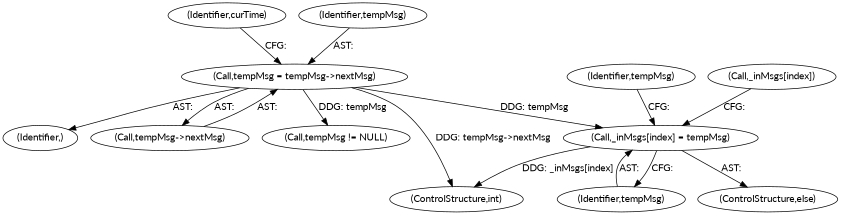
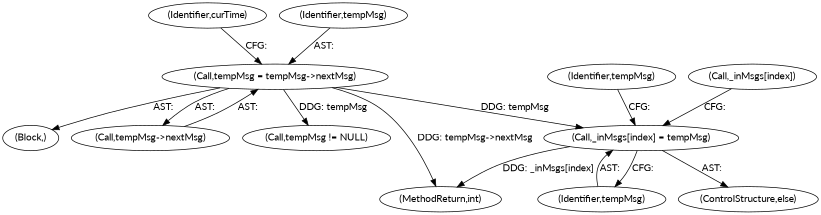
(40, 138) -> (31, 138)
(457, 199) -> (441, 199)
